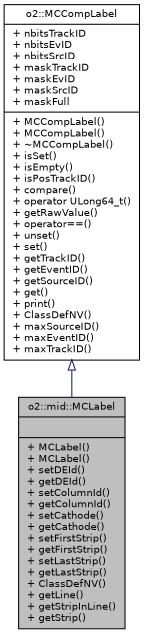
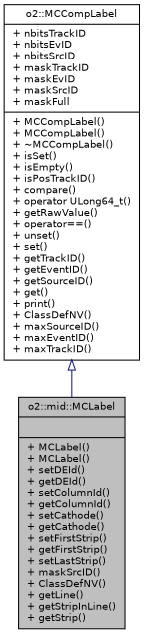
(67, 572) -> (64, 572)
